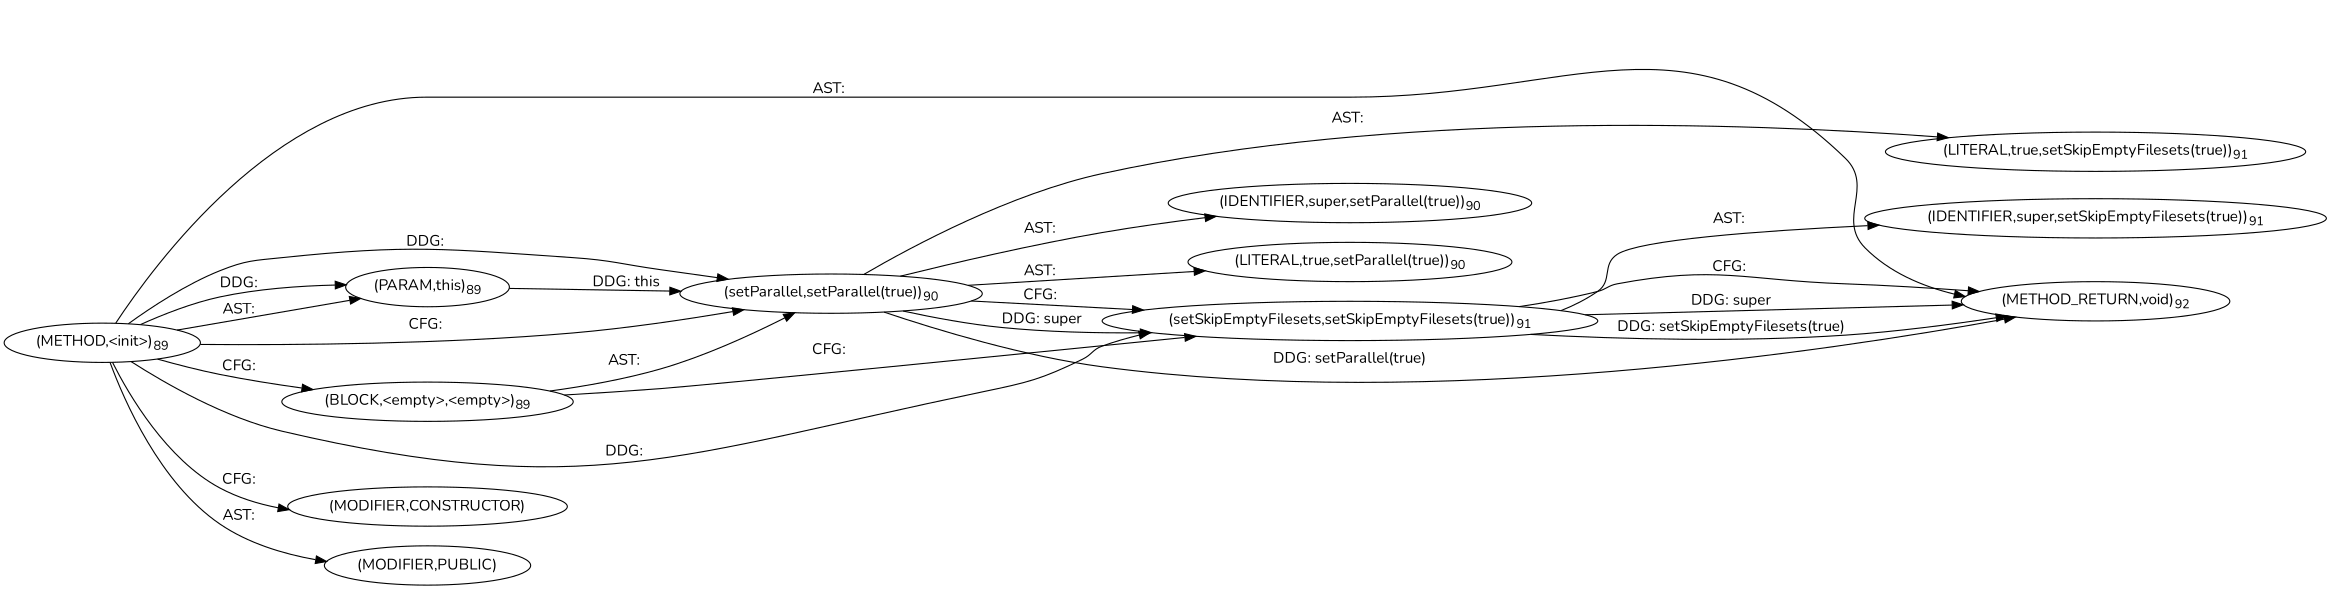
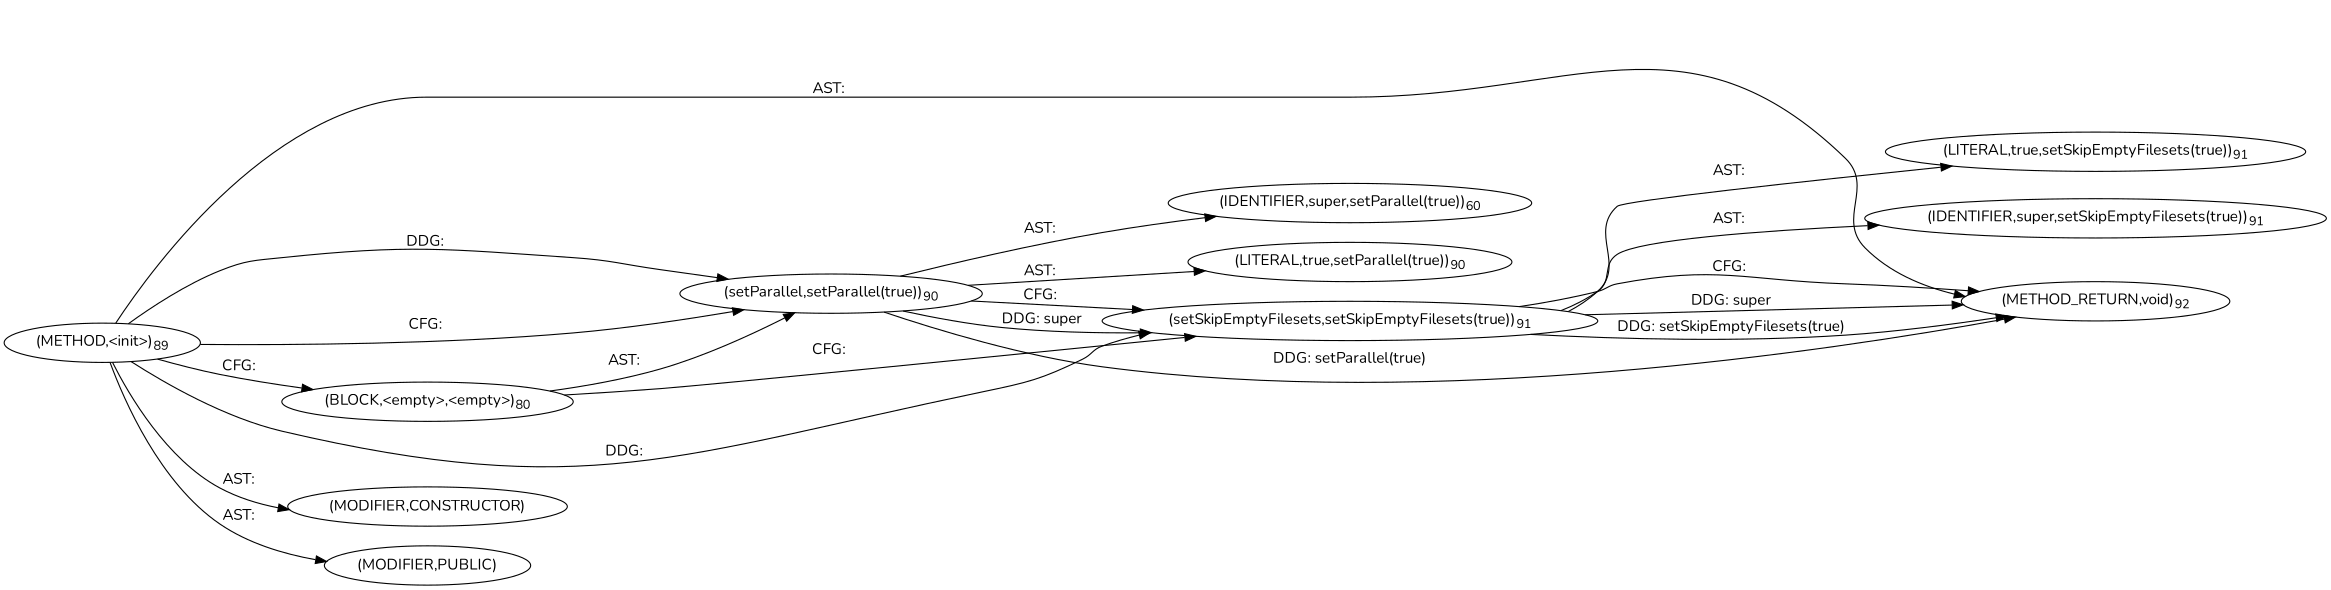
(1389, 135) -> (1715, 192)
(1473, 201) -> (1473, 201)
(428, 287) -> none
(523, 400) -> (523, 400)
(241, 480) -> (241, 480)
